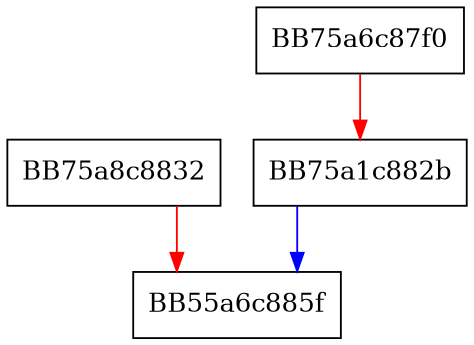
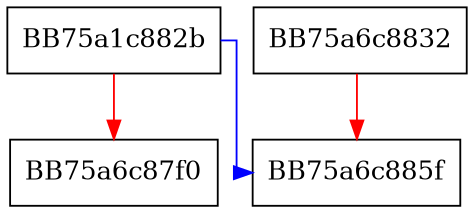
(360, 97) -> (114, 97)
(114, 173) -> (360, 40)
(237, 305) -> (356, 173)
